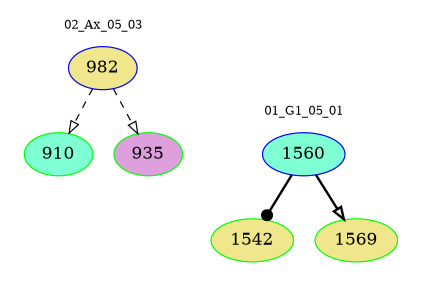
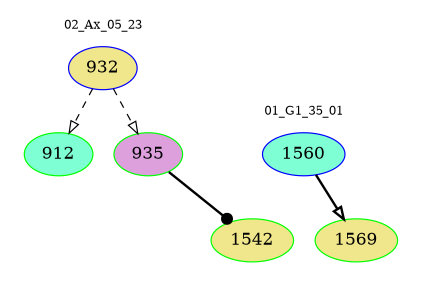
(103, 26) -> (103, 26)
(103, 68) -> (103, 68)
(304, 112) -> (304, 112)
(59, 154) -> (59, 154)
(281, 193) -> (195, 193)
